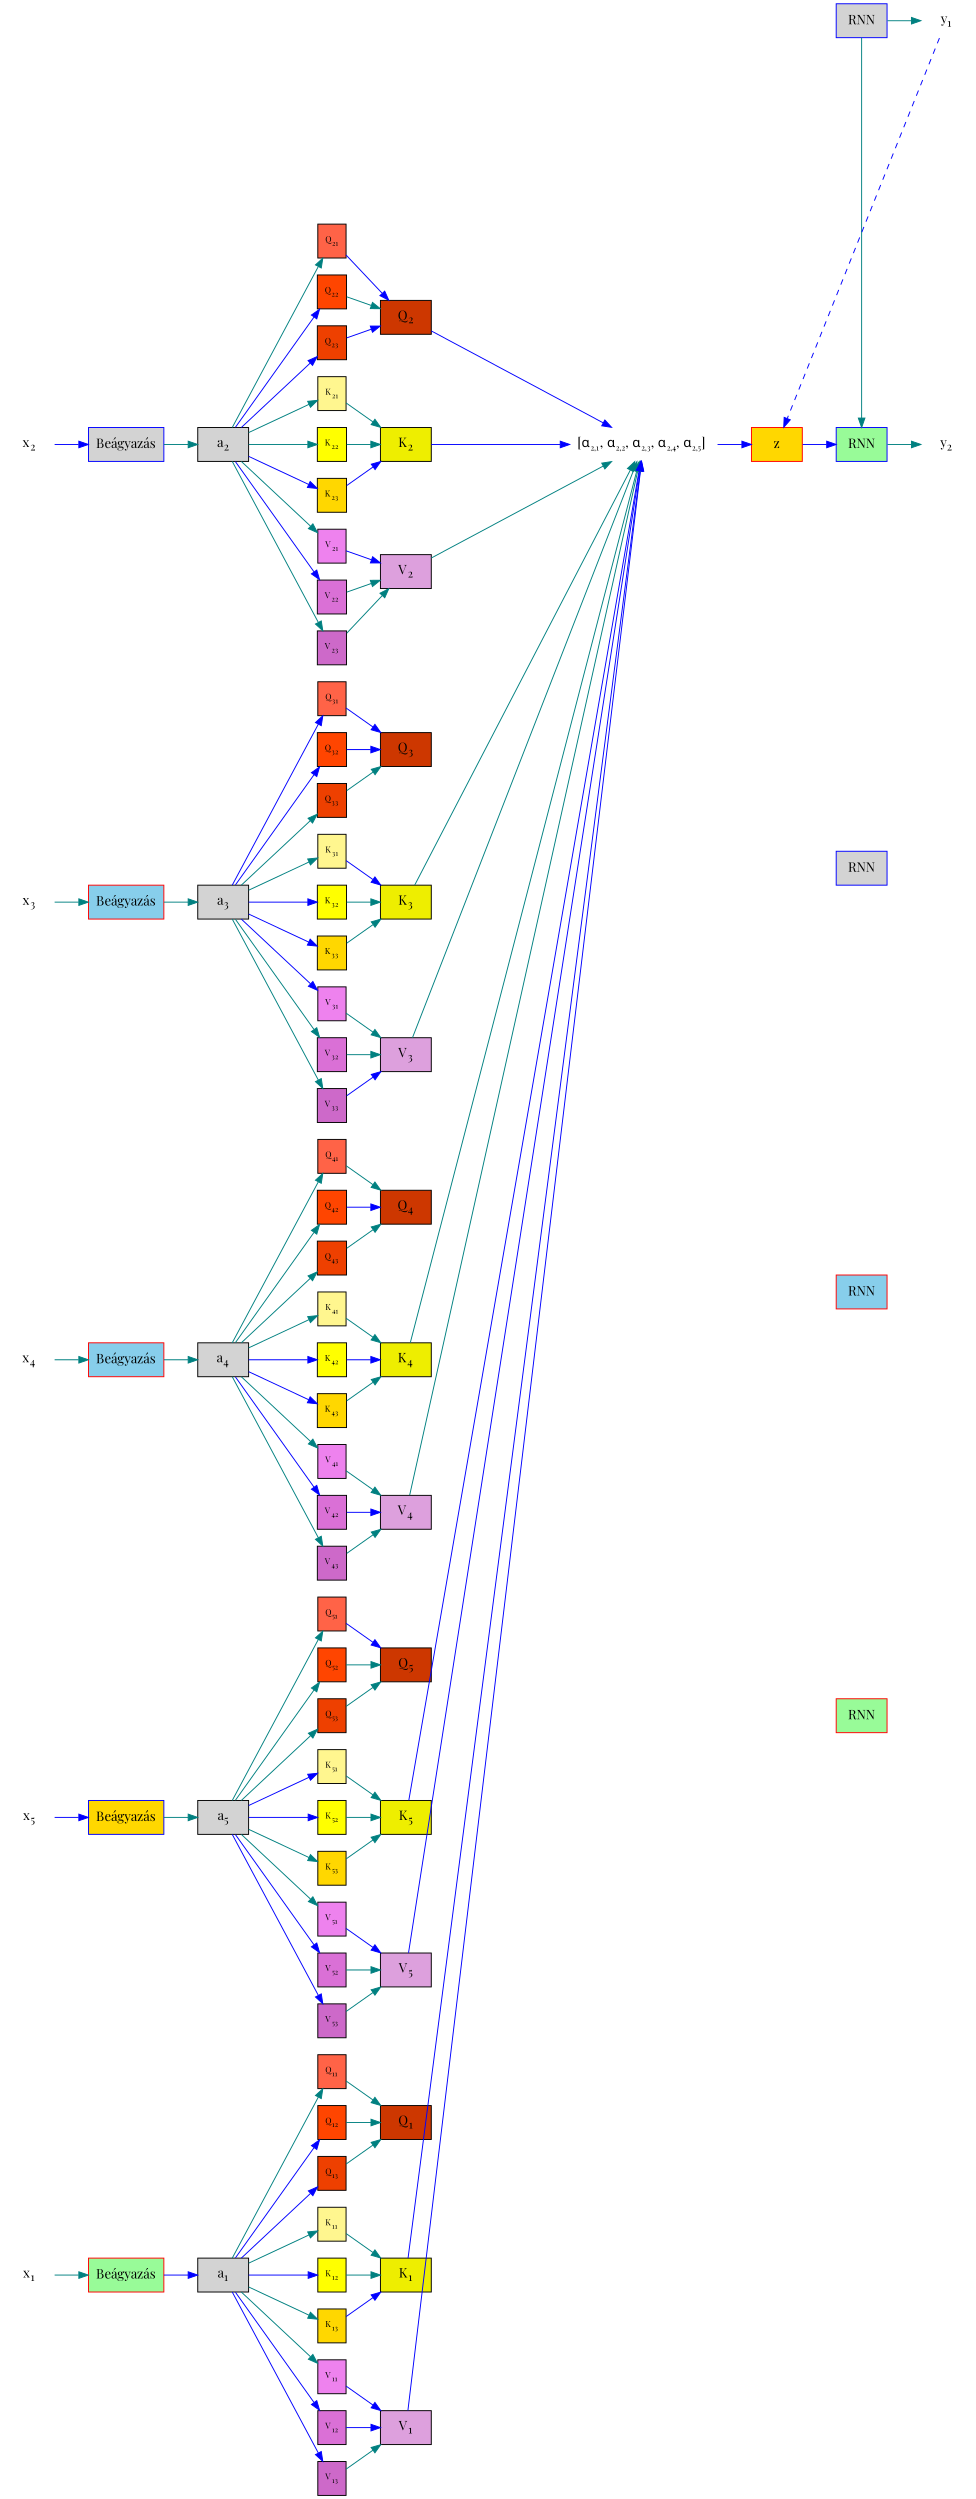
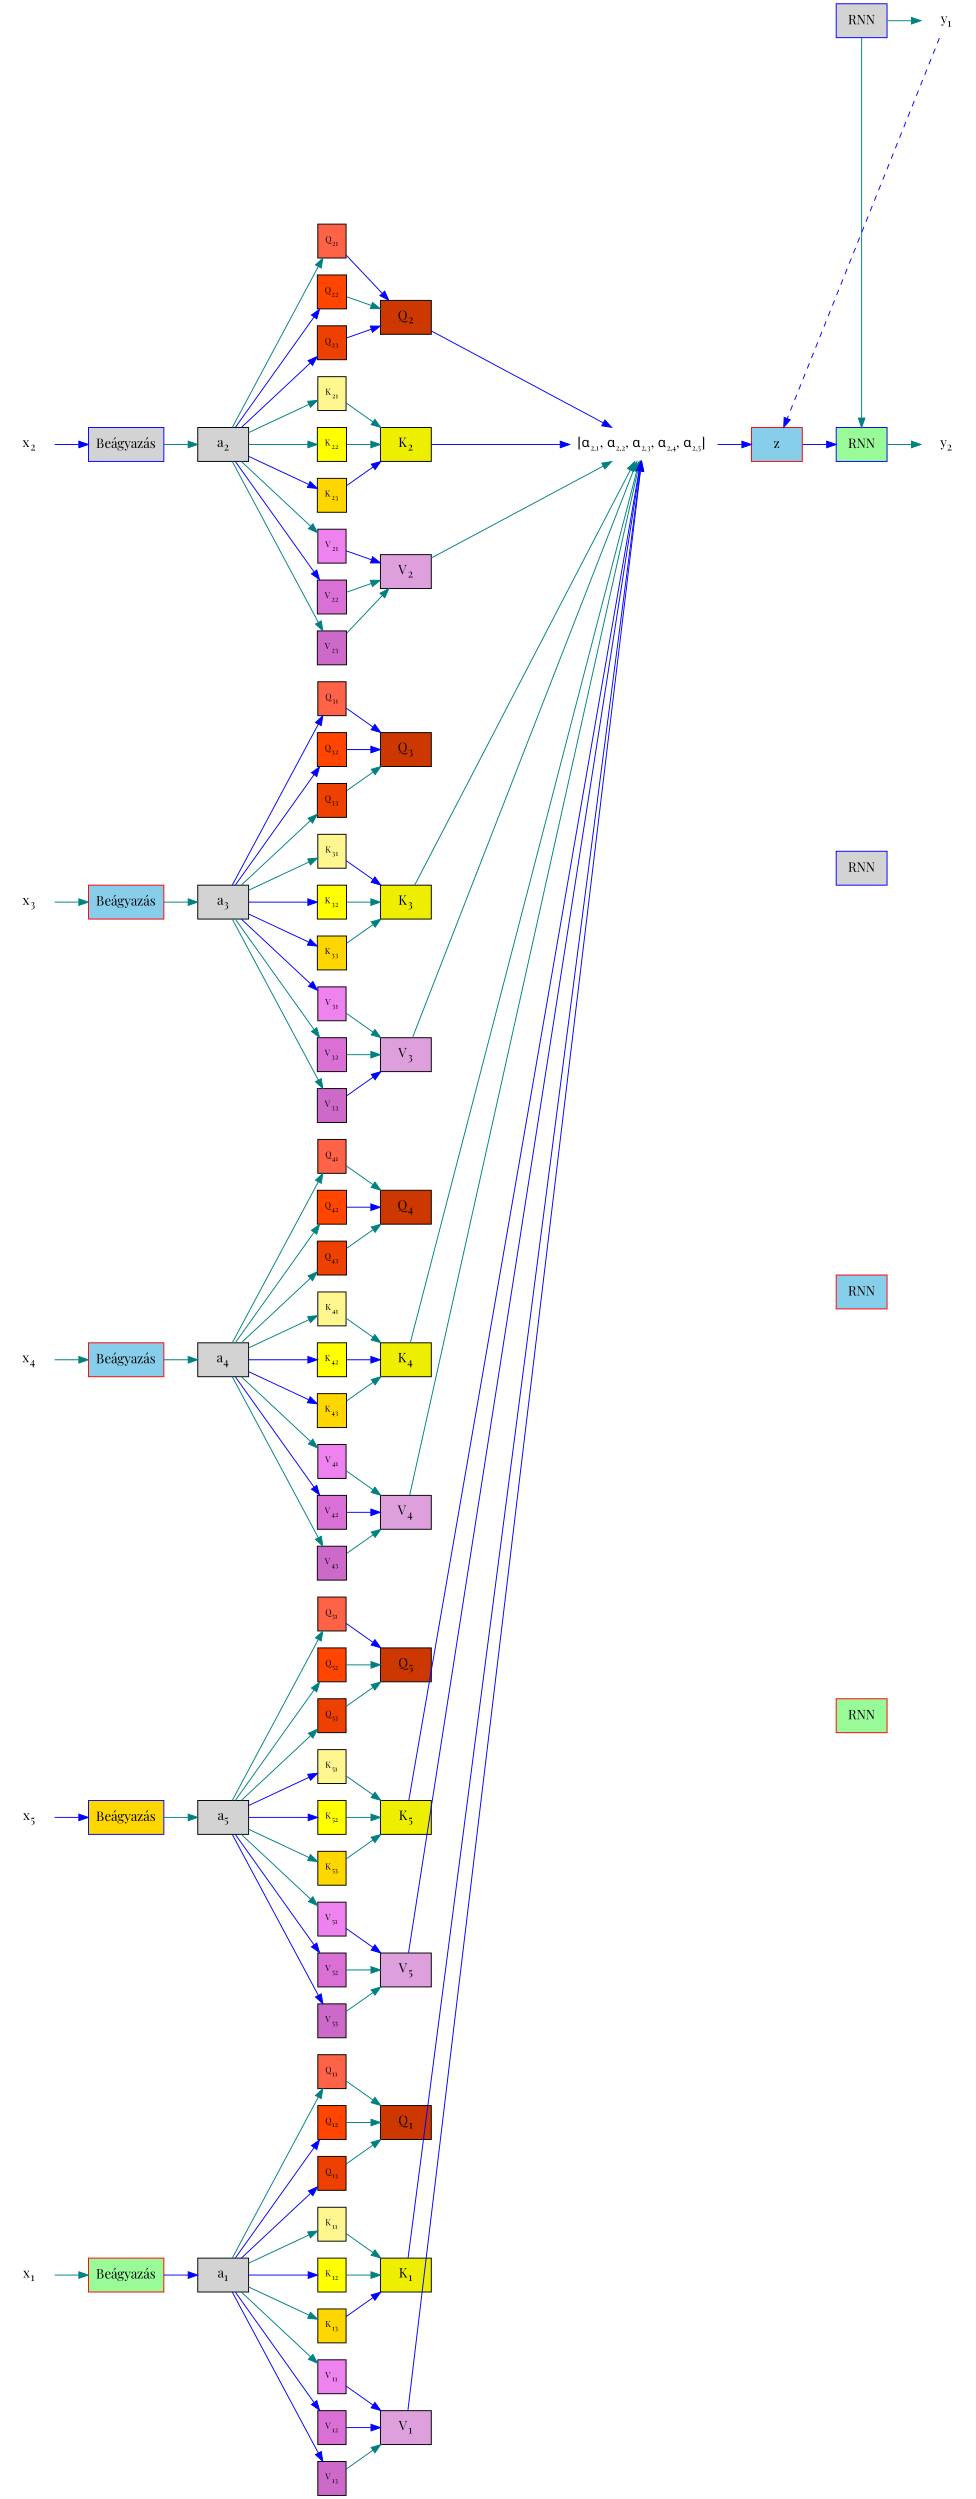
(777, 444) -> (777, 444)
